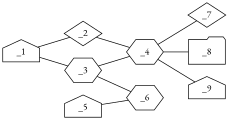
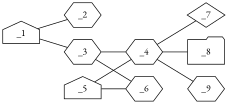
(83, 33) -> (83, 15)
(113, 42) -> (109, 73)
(207, 89) -> (206, 89)
